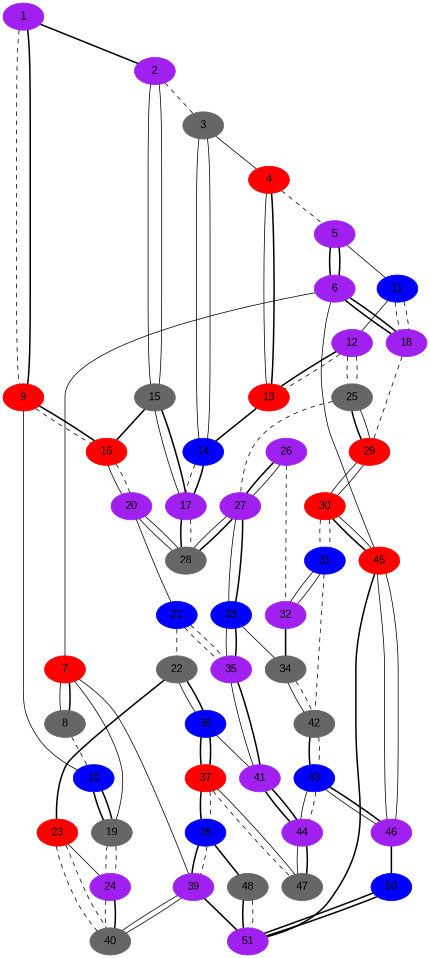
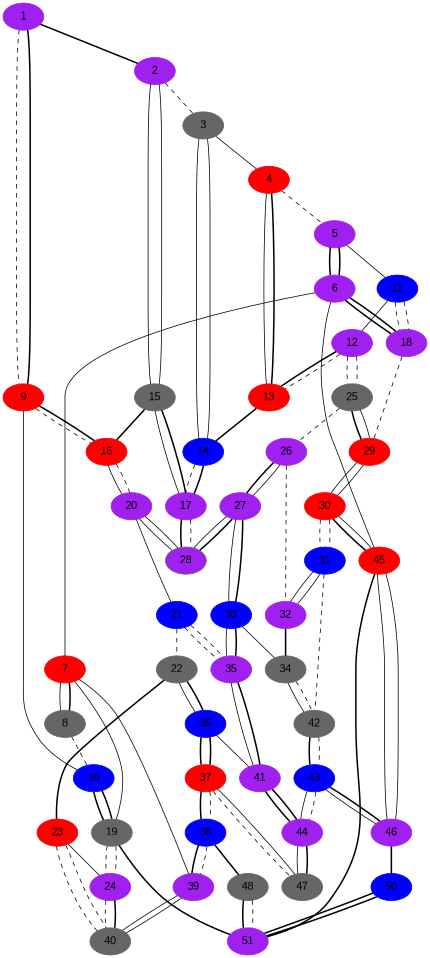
(268, 430) -> (319, 425)
(186, 561) -> (186, 561)
(221, 914) -> (163, 898)
